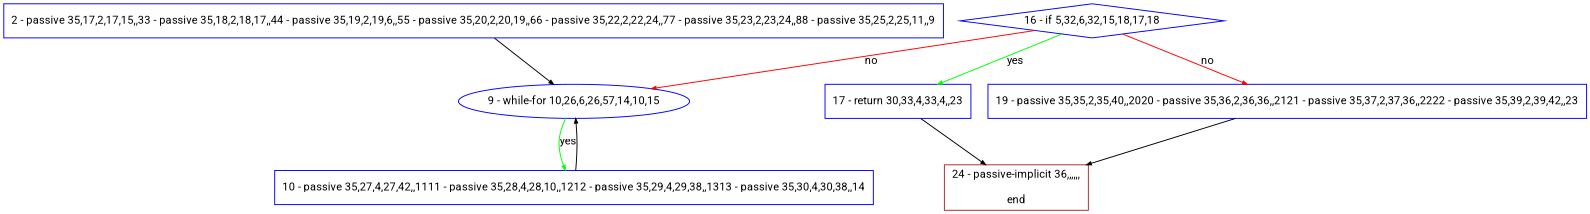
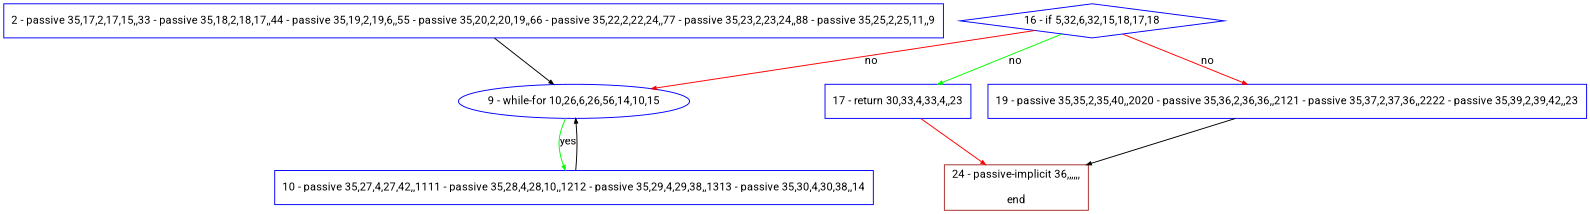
(1015, 61) -> (1015, 61)
(574, 101) -> (574, 101)
(951, 140) -> (951, 140)
